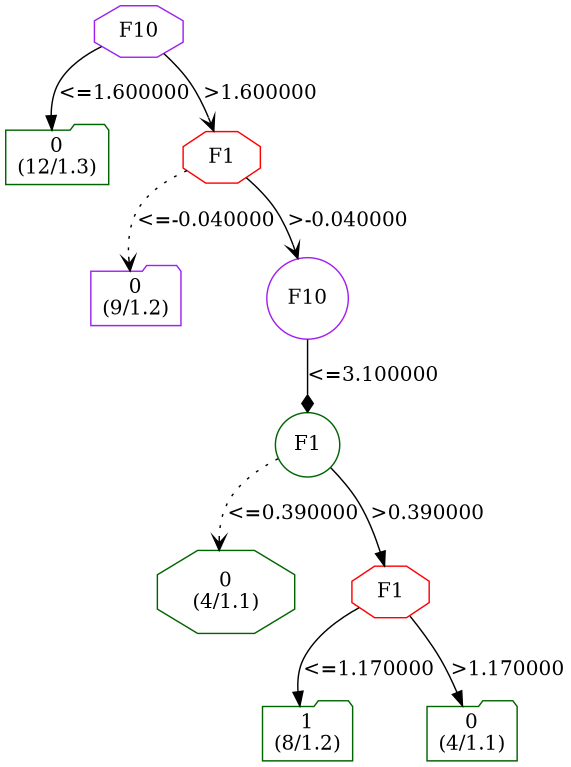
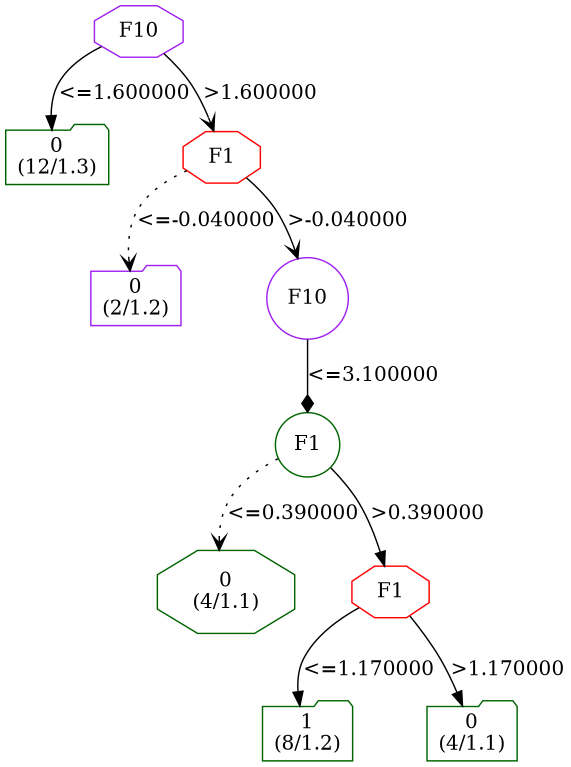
(136, 298) -> (136, 298)
